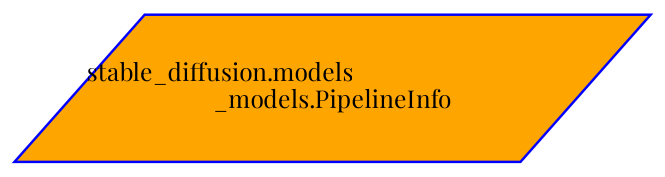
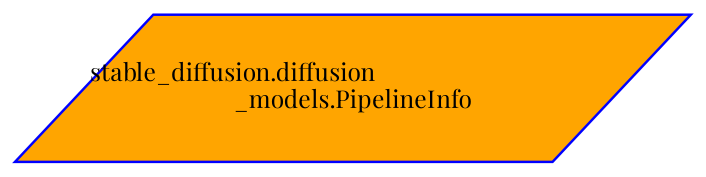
(333, 88) -> (353, 88)
